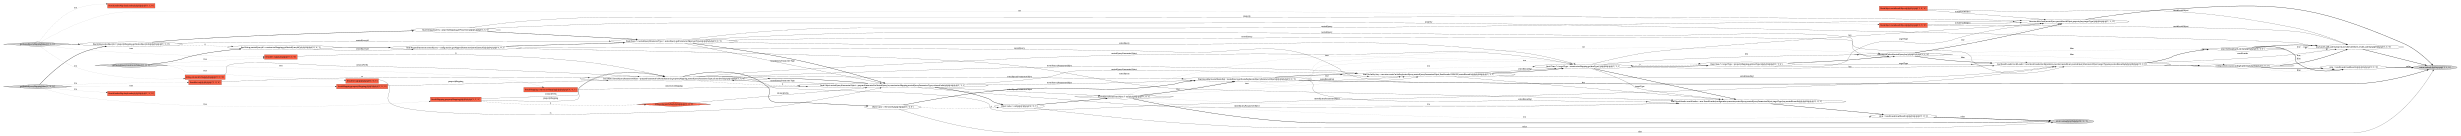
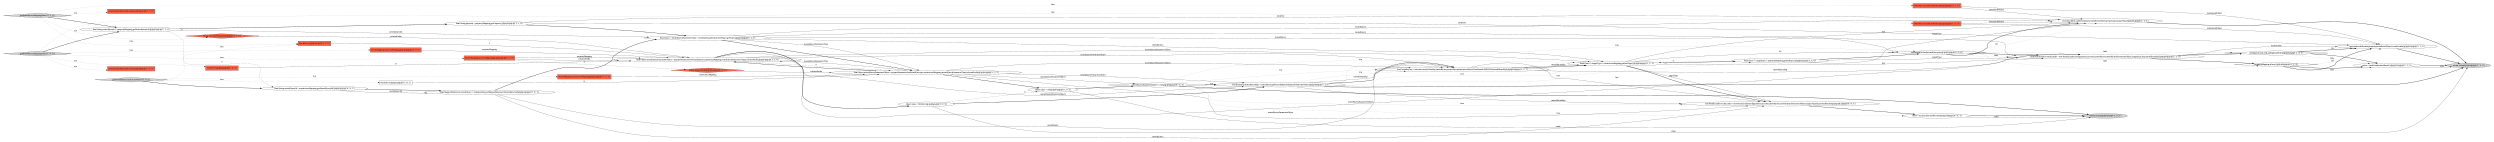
none -> (972, 13)
(205, 77) -> (222, 36)
(362, 81) -> (396, 83)
